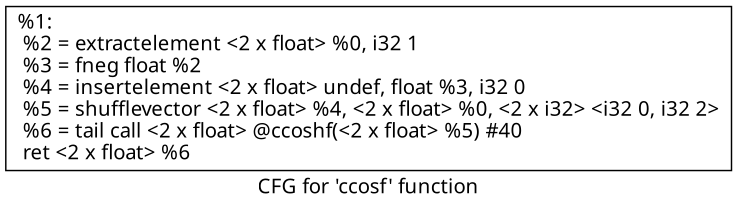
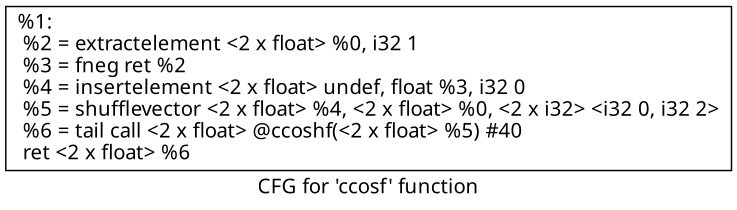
(110, 66) -> (102, 66)
